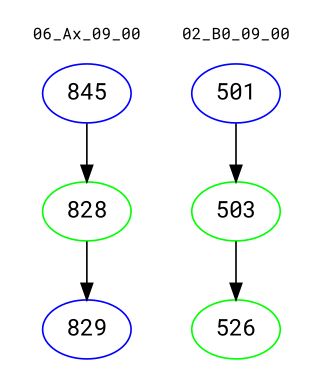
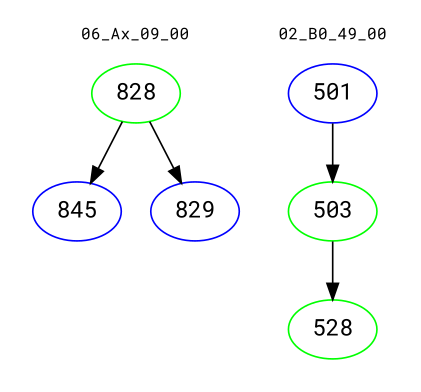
(237, 35) -> (334, 35)
(87, 144) -> (110, 145)
(236, 329) -> (333, 329)
